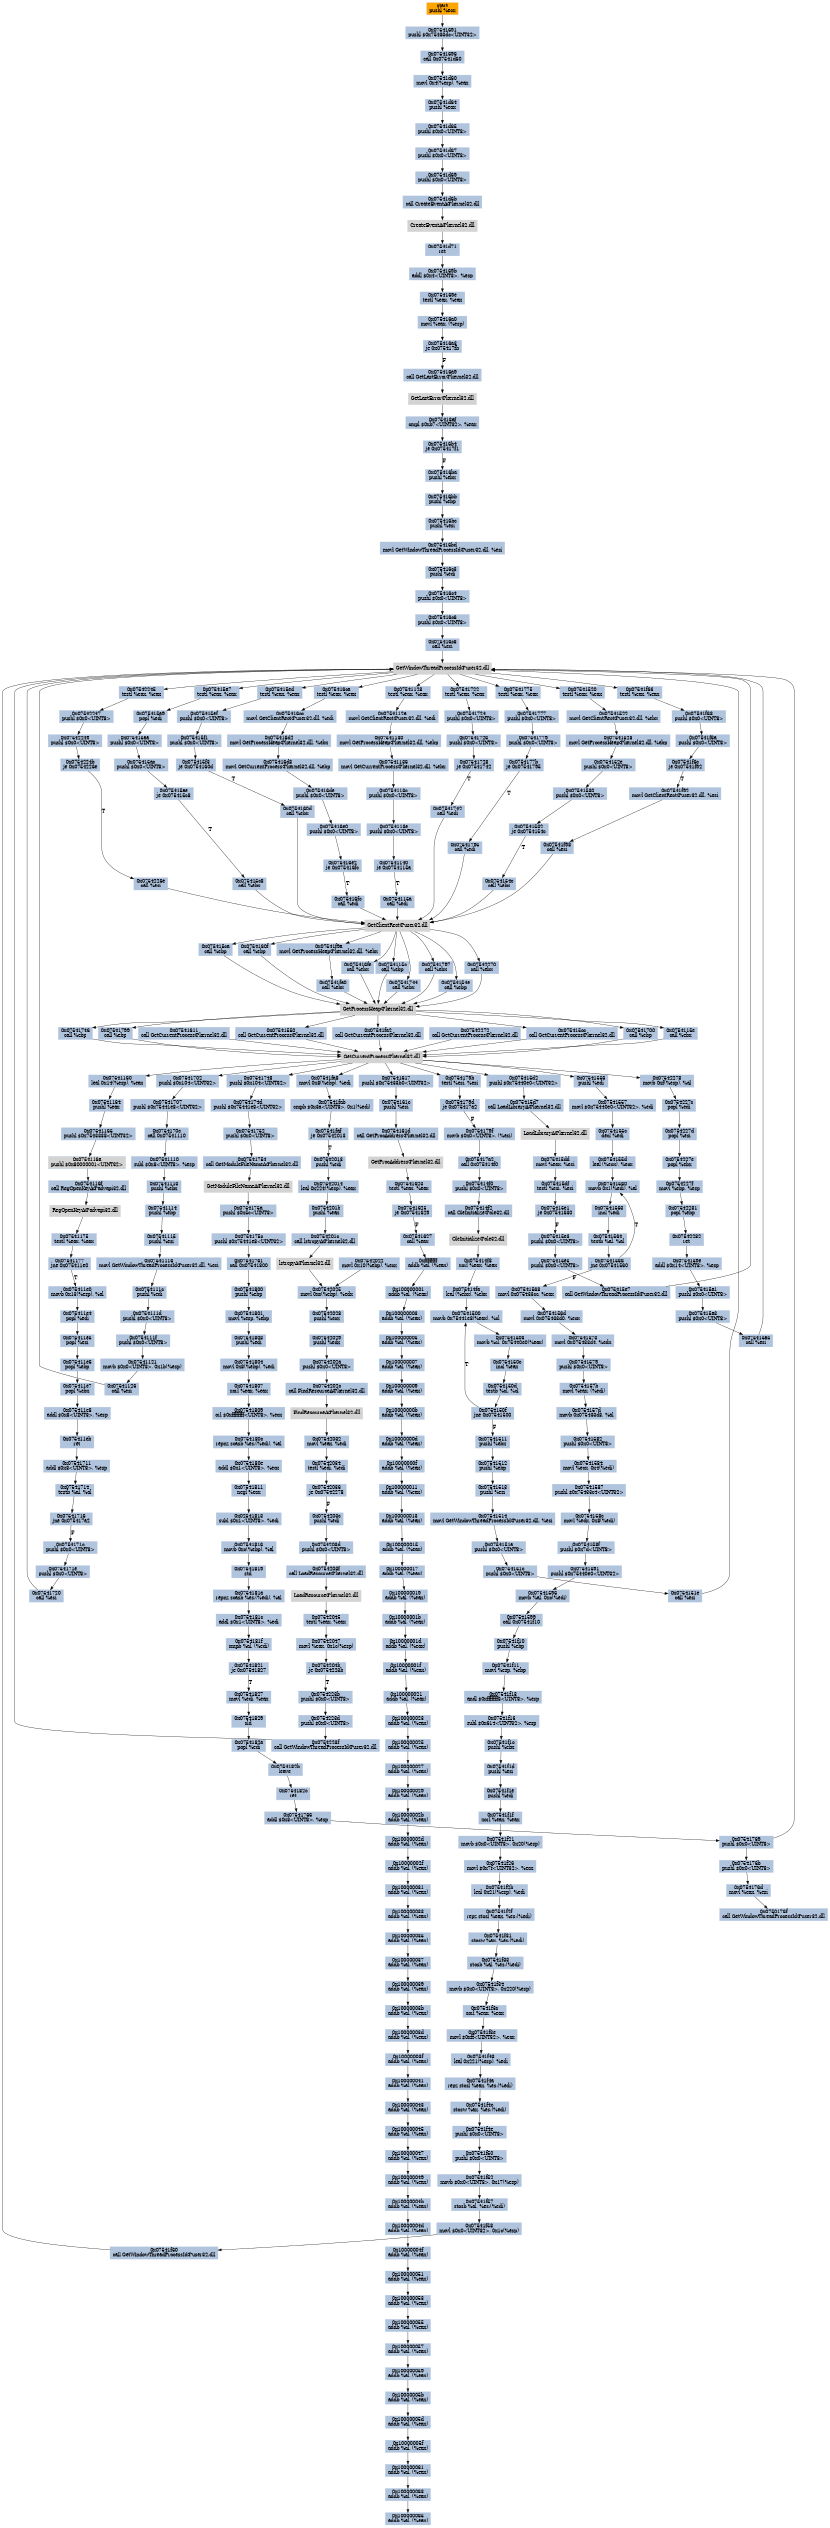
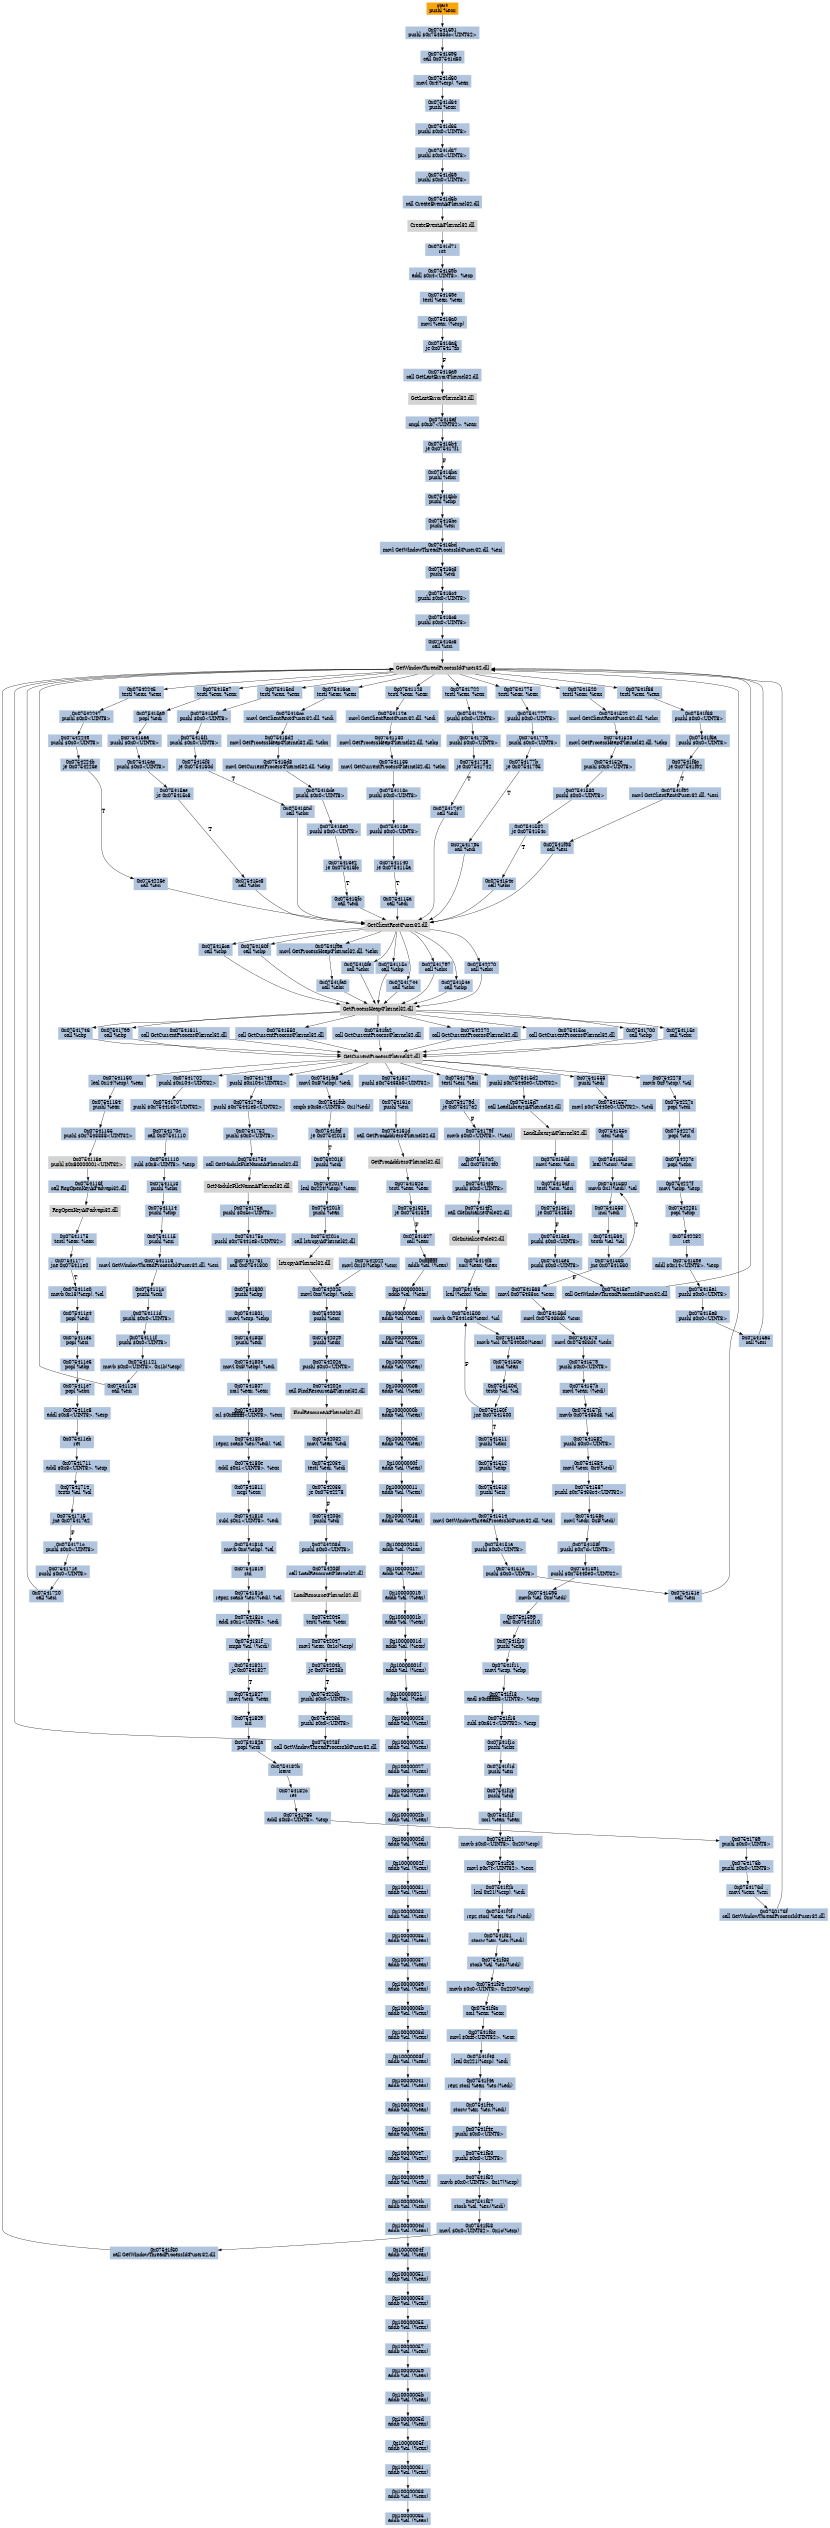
none -> (424, 1021)
(794, 1117) -> (782, 1154)
(167, 1118) -> none
none -> (327, 1327)
(467, 1365) -> (467, 1365)
(494, 1428) -> (494, 1428)
(249, 1519) -> (249, 1519)
(402, 1532) -> none
